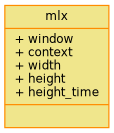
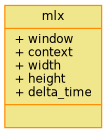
(57, 93) -> (53, 93)
